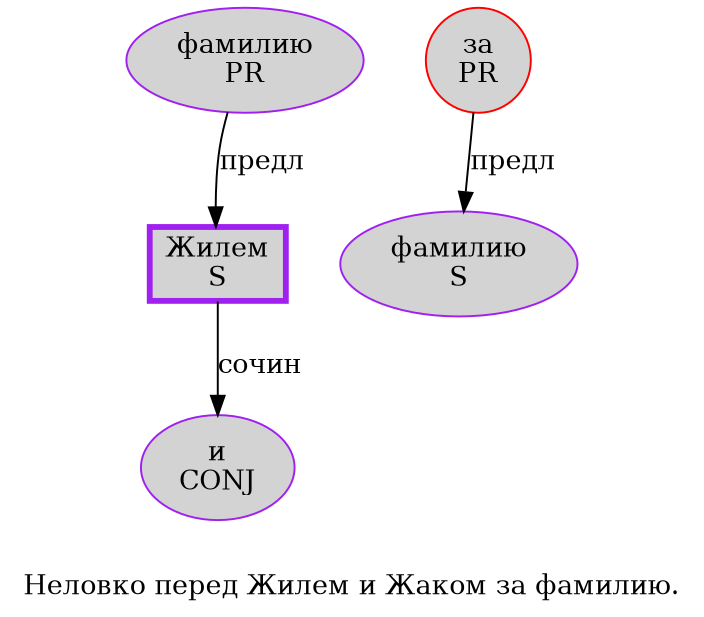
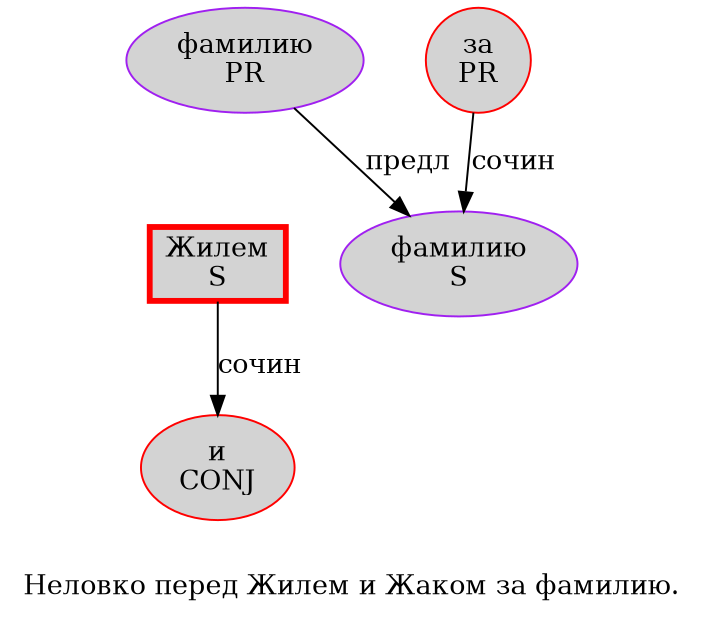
(218, 159) -> (345, 155)
(513, 162) -> (513, 162)
(218, 264) -> (218, 264)
(218, 468) -> (218, 468)
